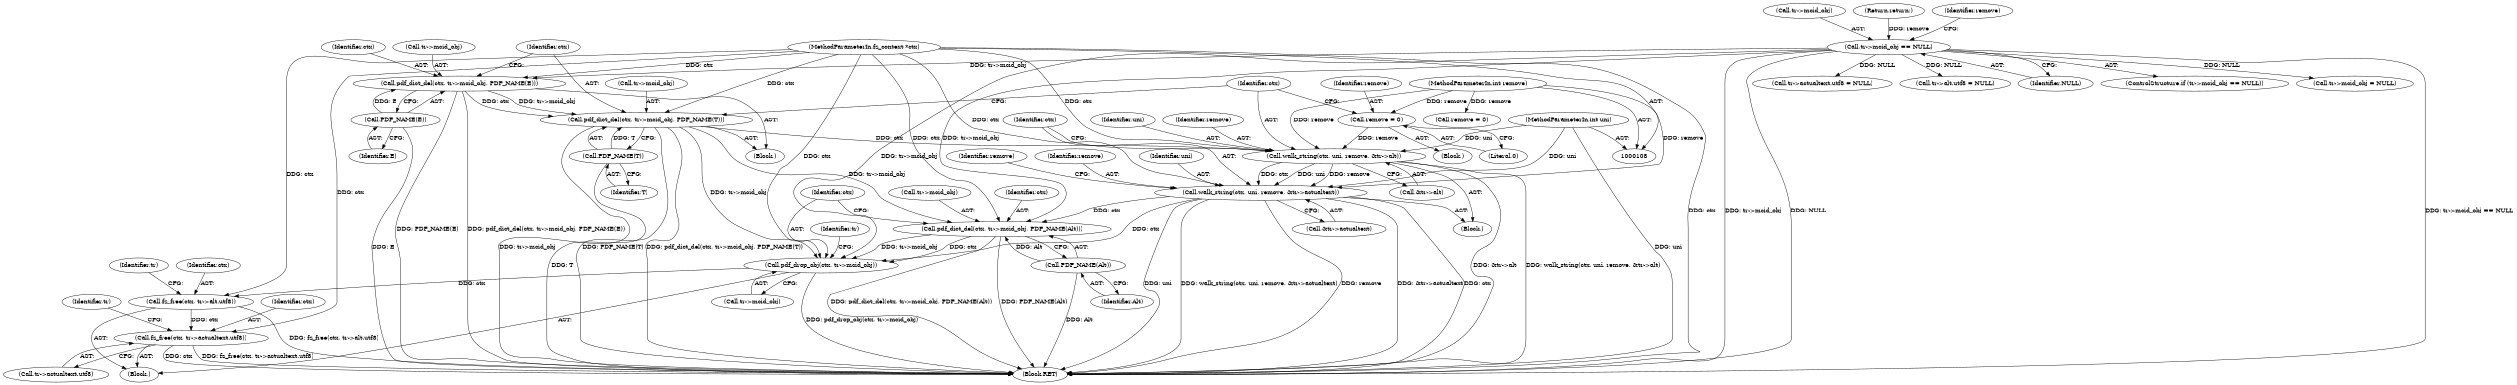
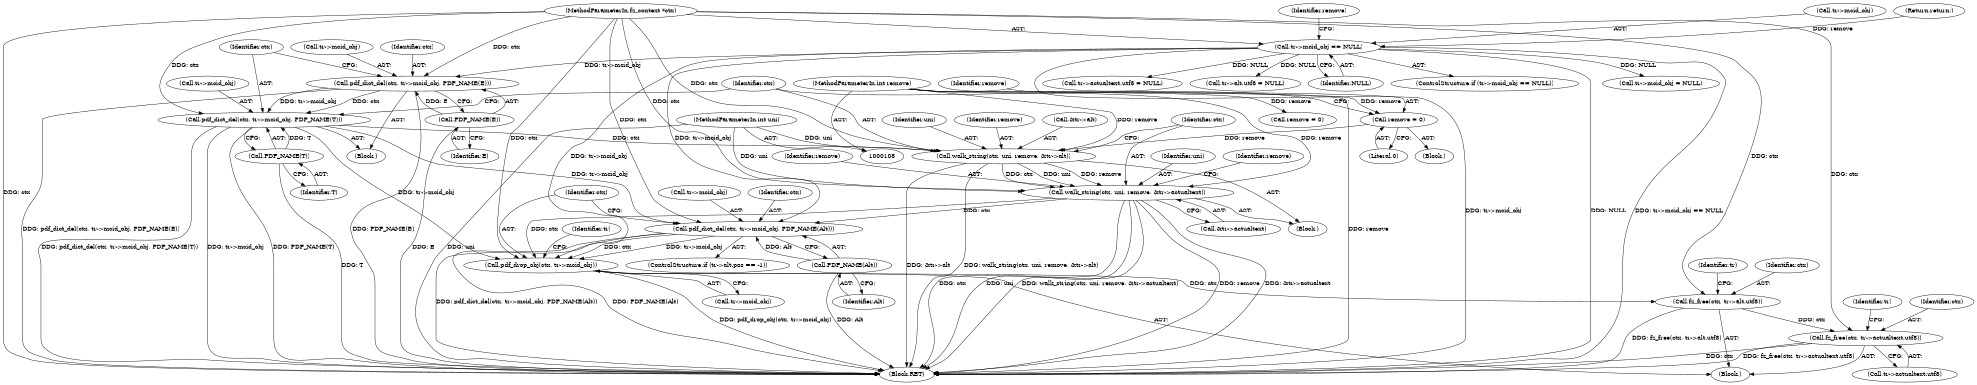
(1438, 64) -> (973, 29)
(1378, 174) -> none
none -> (1348, 207)
none -> (708, 265)
